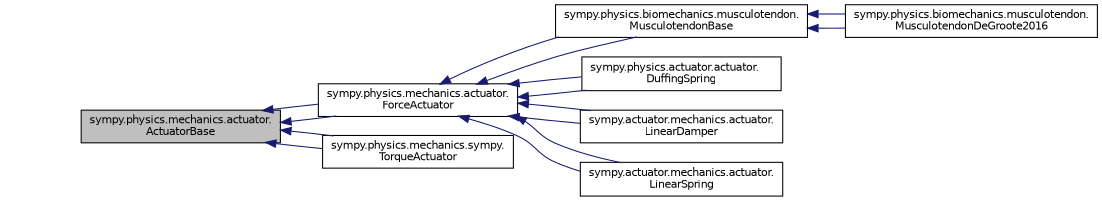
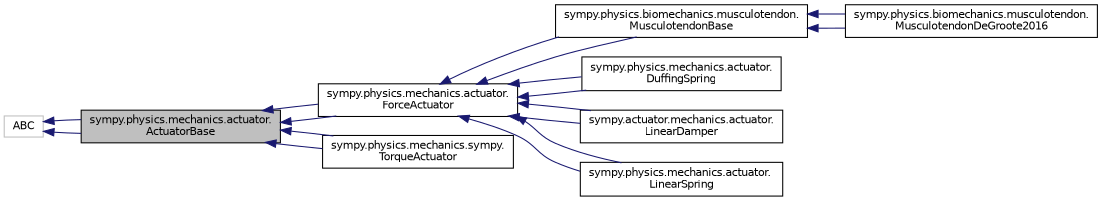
(682, 74) -> (682, 74)
none -> (24, 126)
(682, 179) -> (682, 179)
